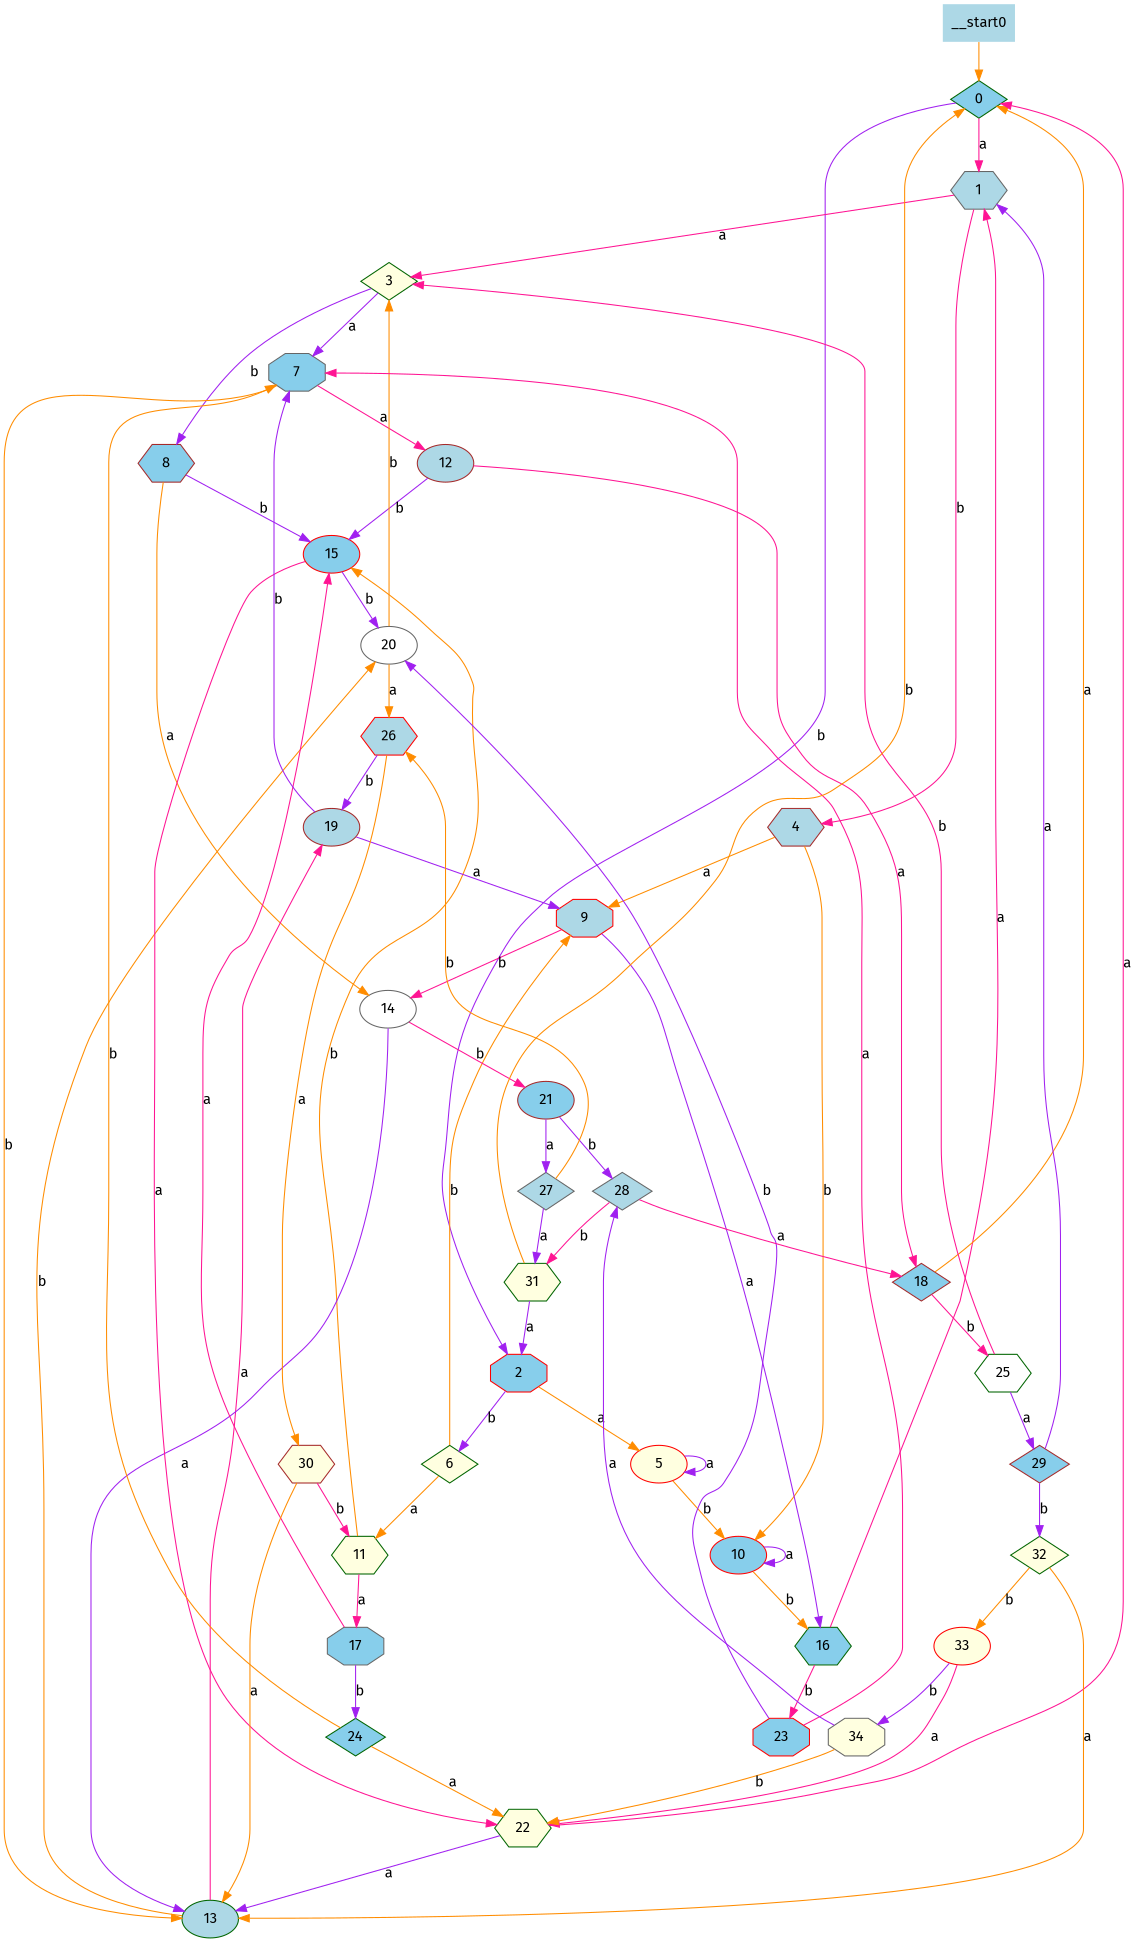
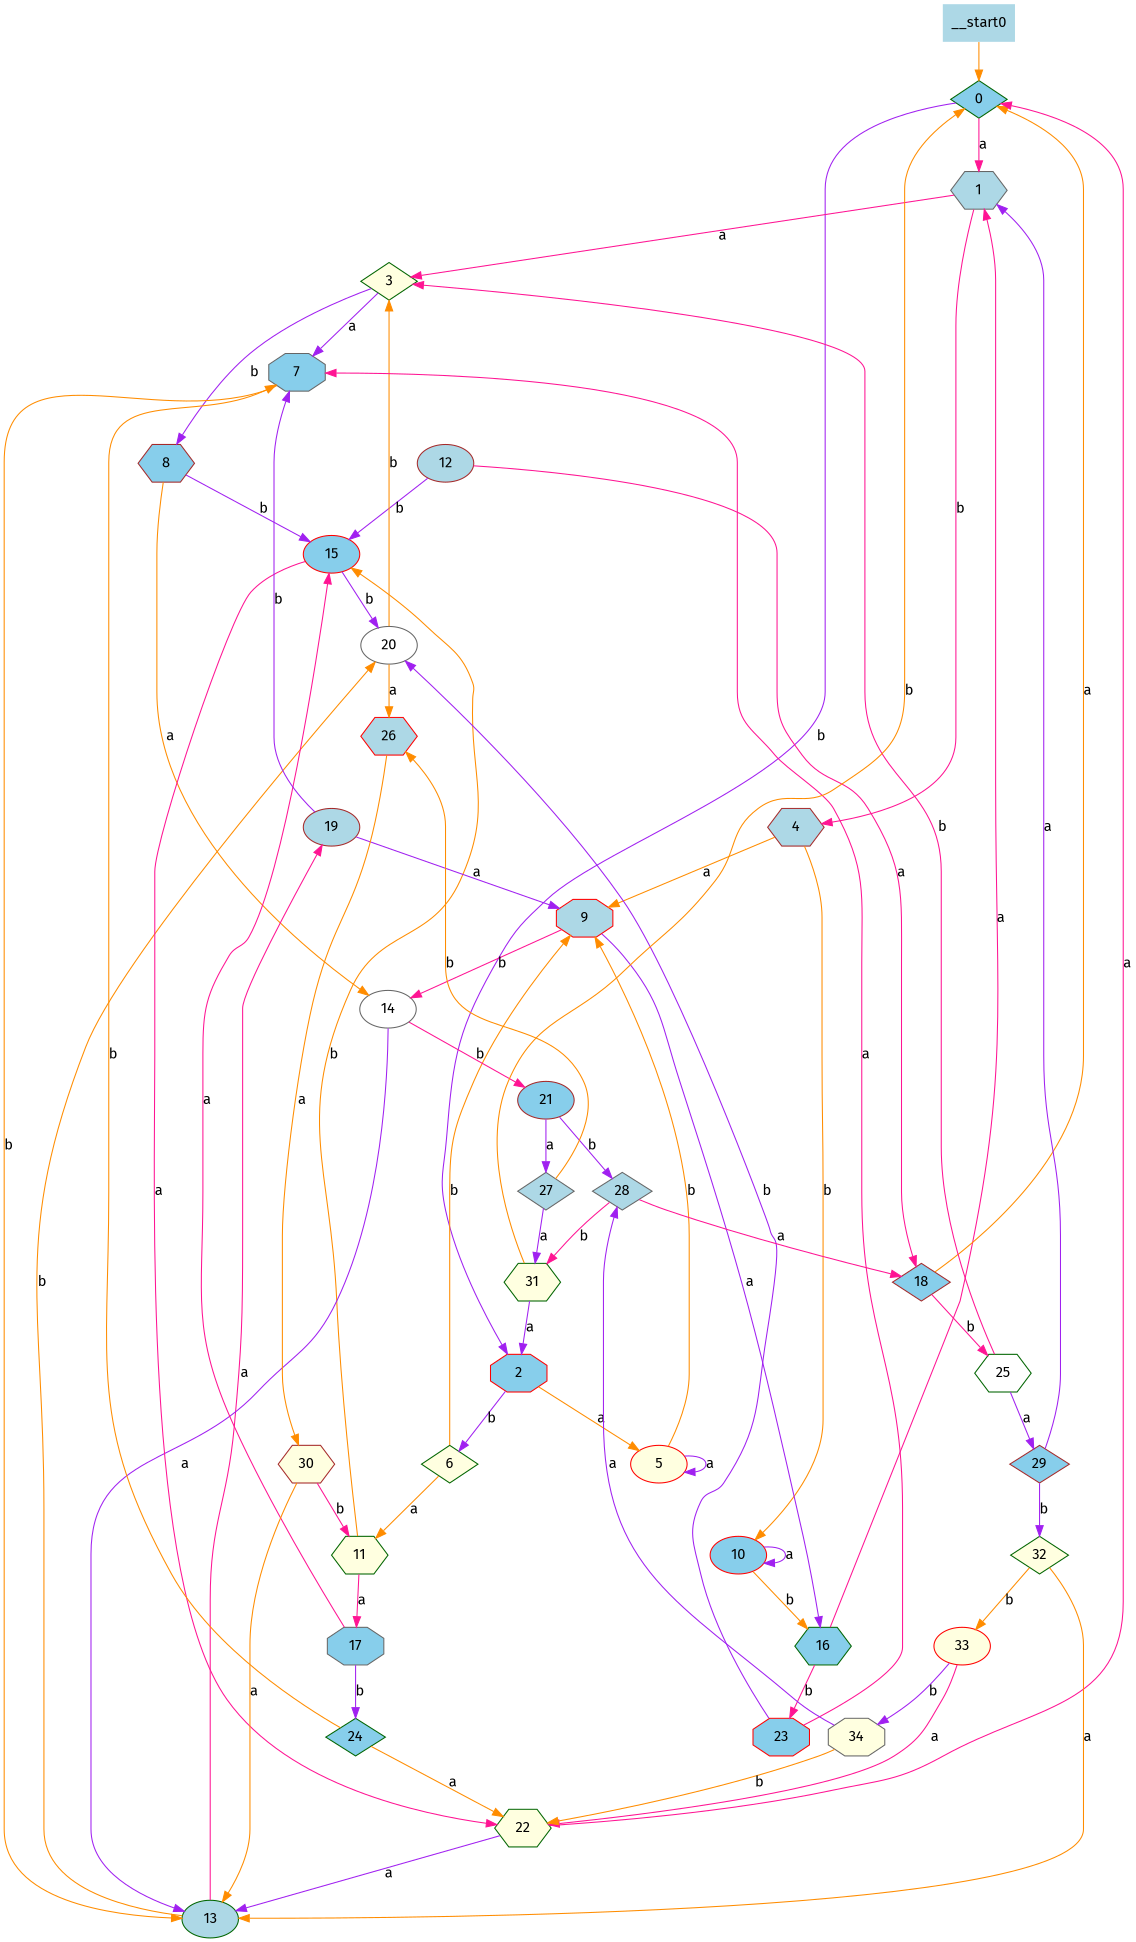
(366, 415) -> none
(362, 778) -> none
(693, 1503) -> (686, 1190)
